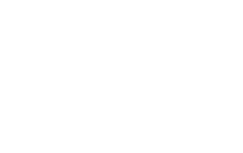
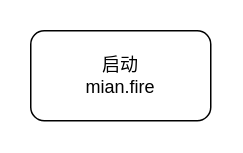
none -> (121, 76)
